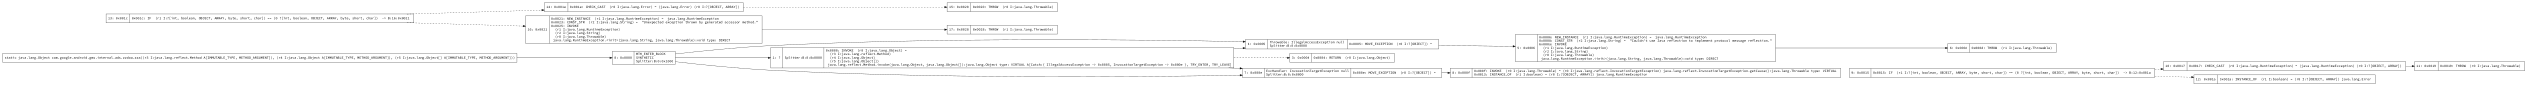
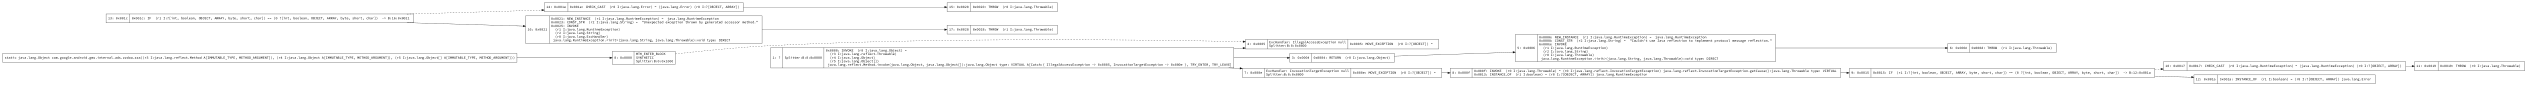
(844, 7) -> (844, 7)
(465, 24) -> (465, 24)
(579, 37) -> (580, 37)
(959, 40) -> (959, 40)
(1307, 42) -> (1308, 42)
(1476, 46) -> (1454, 54)
(858, 54) -> (861, 54)
(722, 58) -> none
(1261, 58) -> (1261, 58)
none -> (1844, 73)
(957, 76) -> none
(2173, 77) -> (2173, 77)
